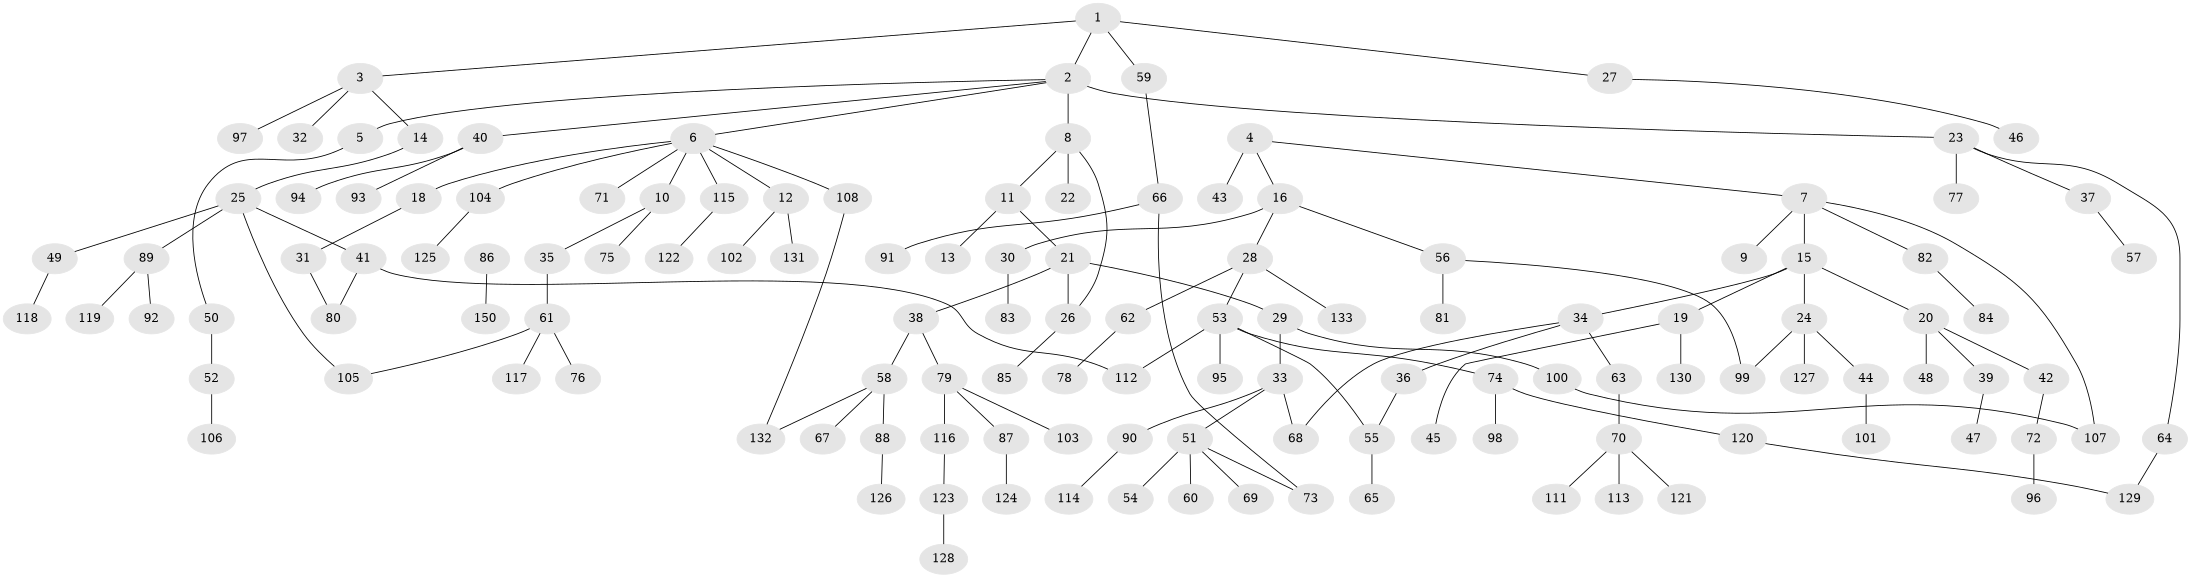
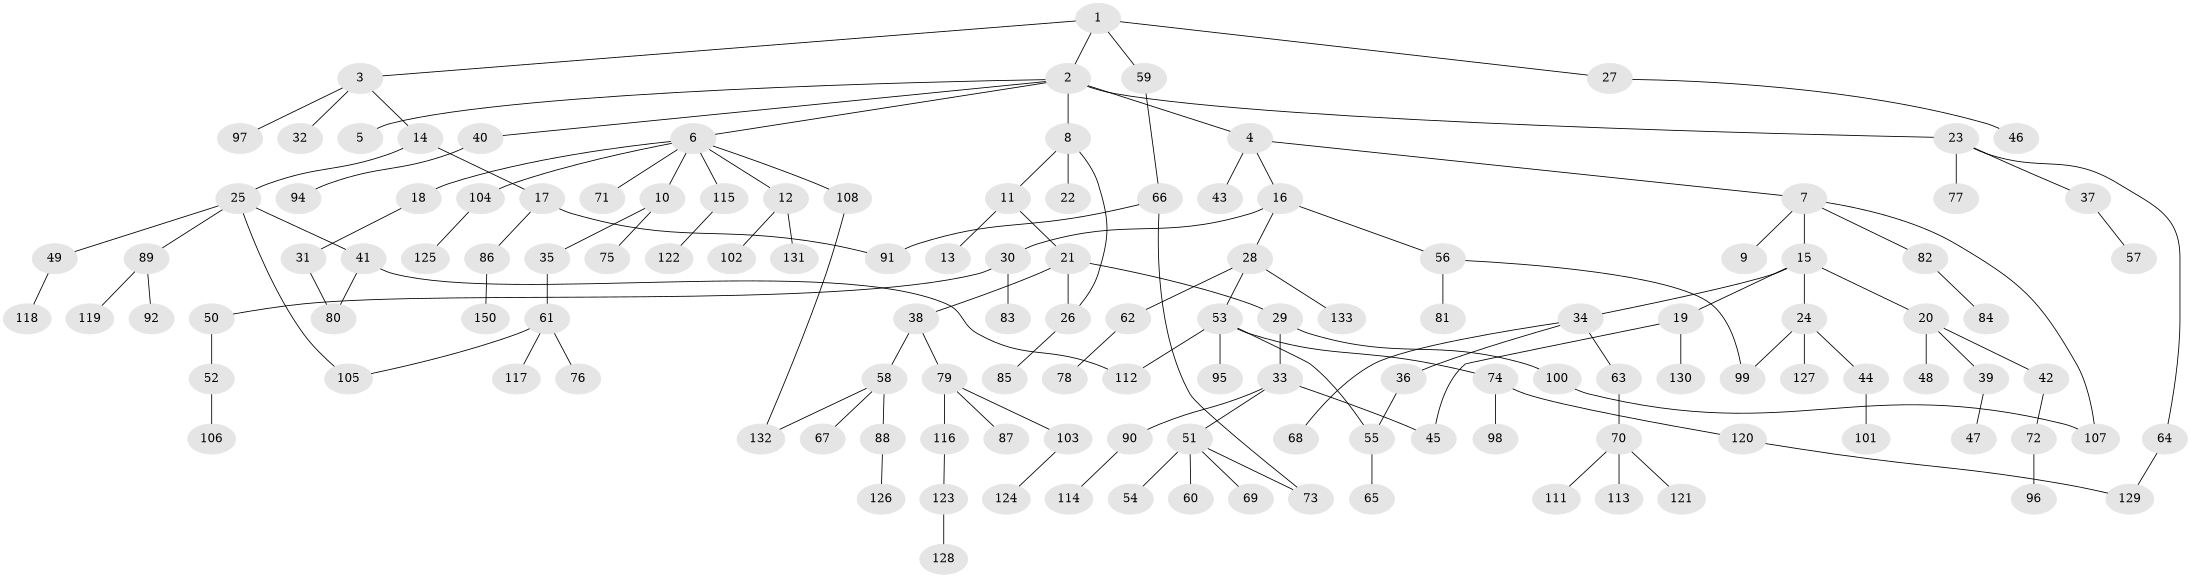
none -> (1159, 109)
(215, 177) -> (613, 297)
(359, 199) -> none
none -> (542, 199)
(1288, 409) -> (1358, 407)
(1006, 469) -> (1037, 469)
